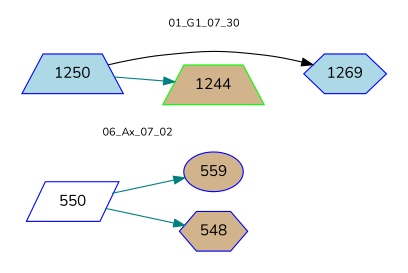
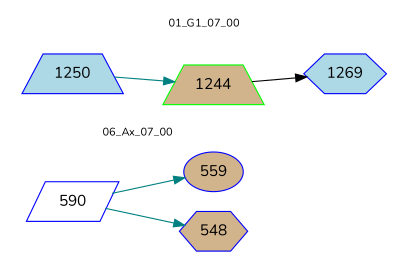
(204, 24) -> (204, 24)
(205, 52) -> (274, 80)
(138, 133) -> (138, 133)
(73, 202) -> (73, 202)
